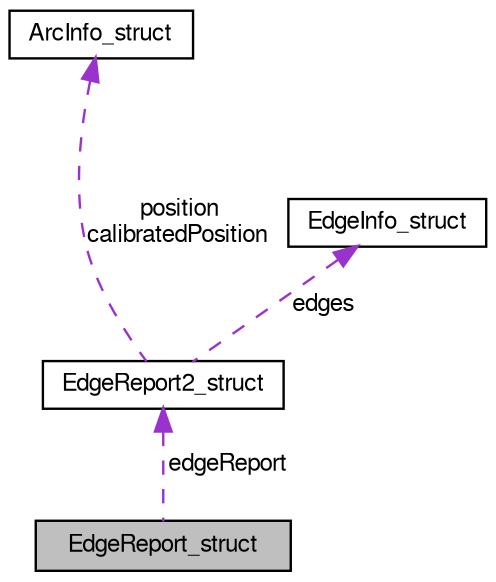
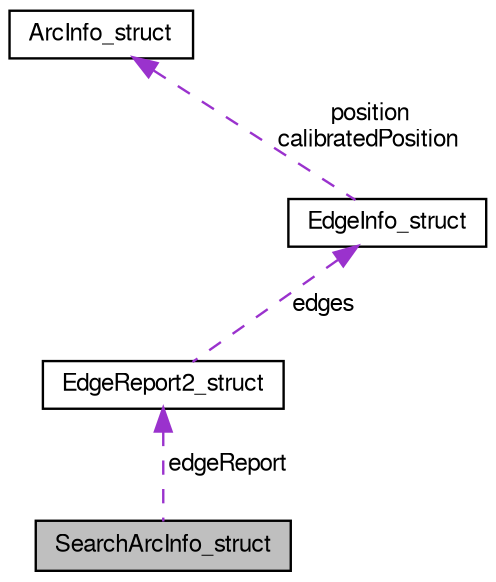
(83, 229) -> (255, 135)
(163, 546) -> (163, 546)
